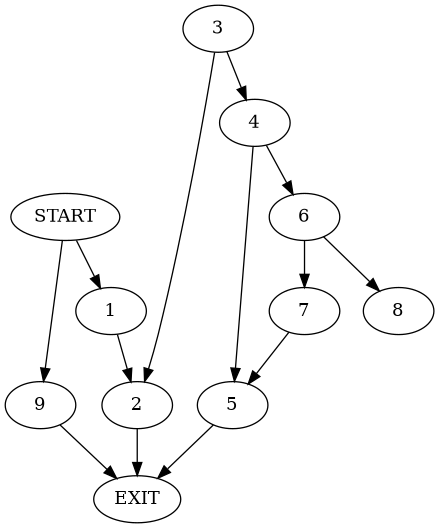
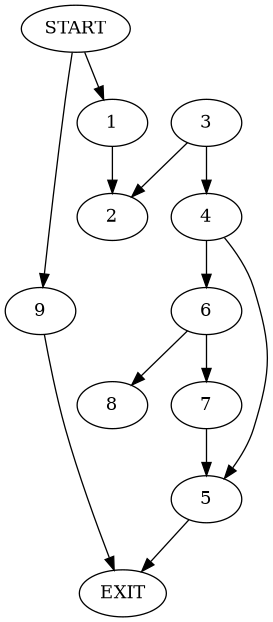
(137, 446) -> none
